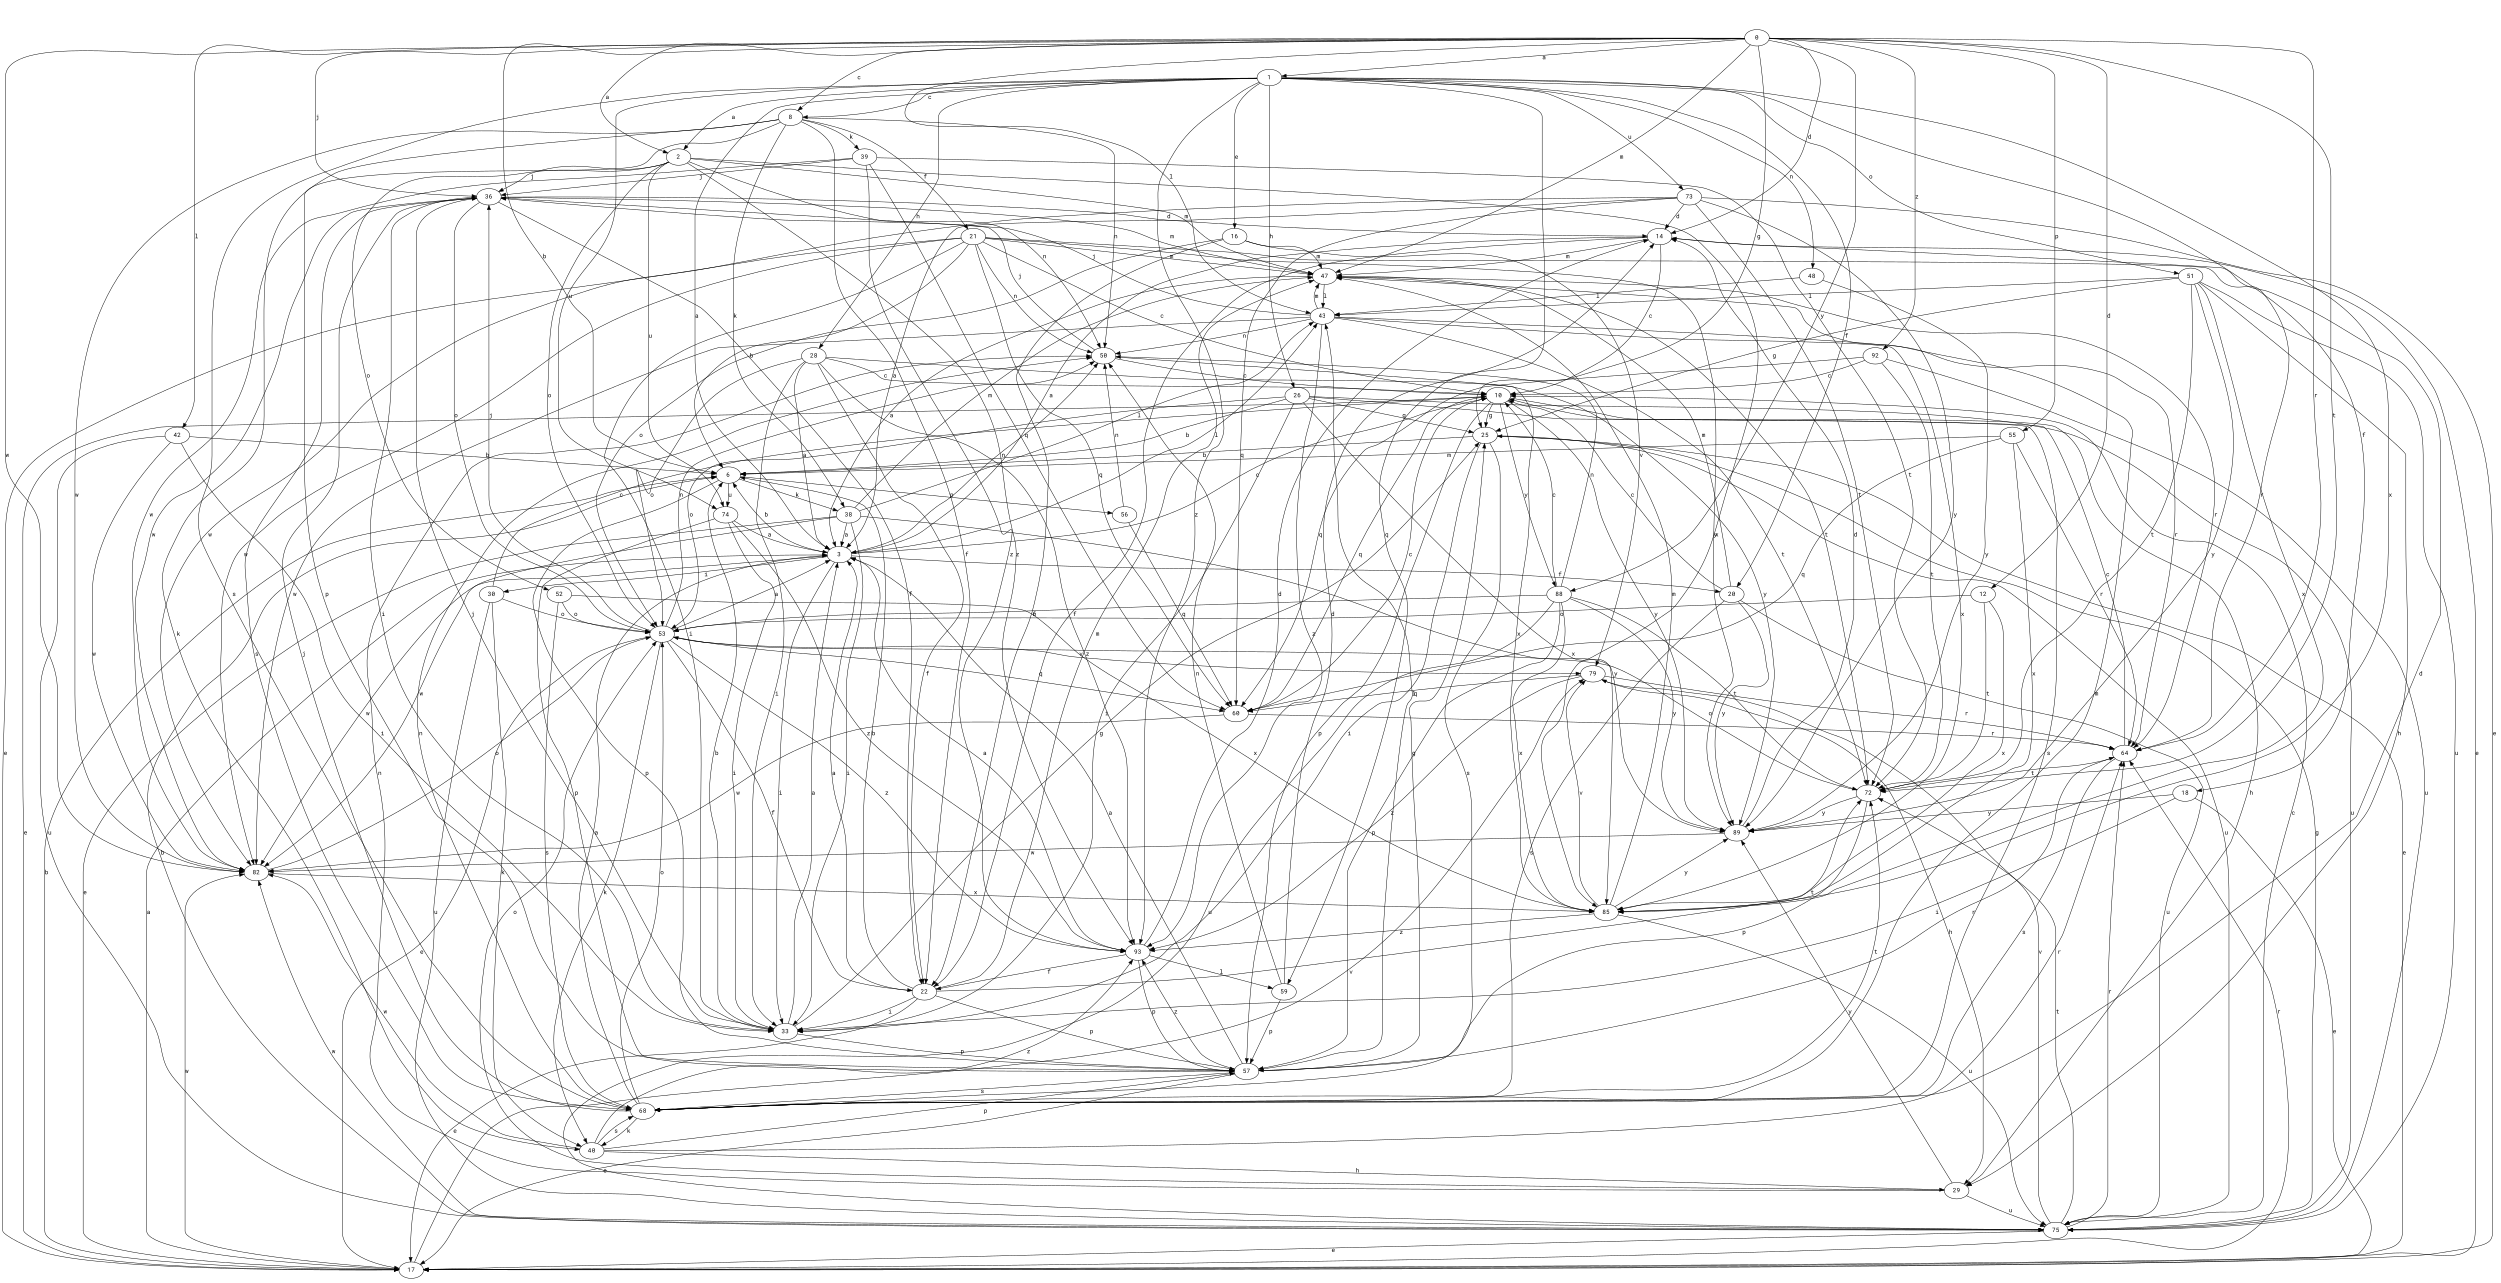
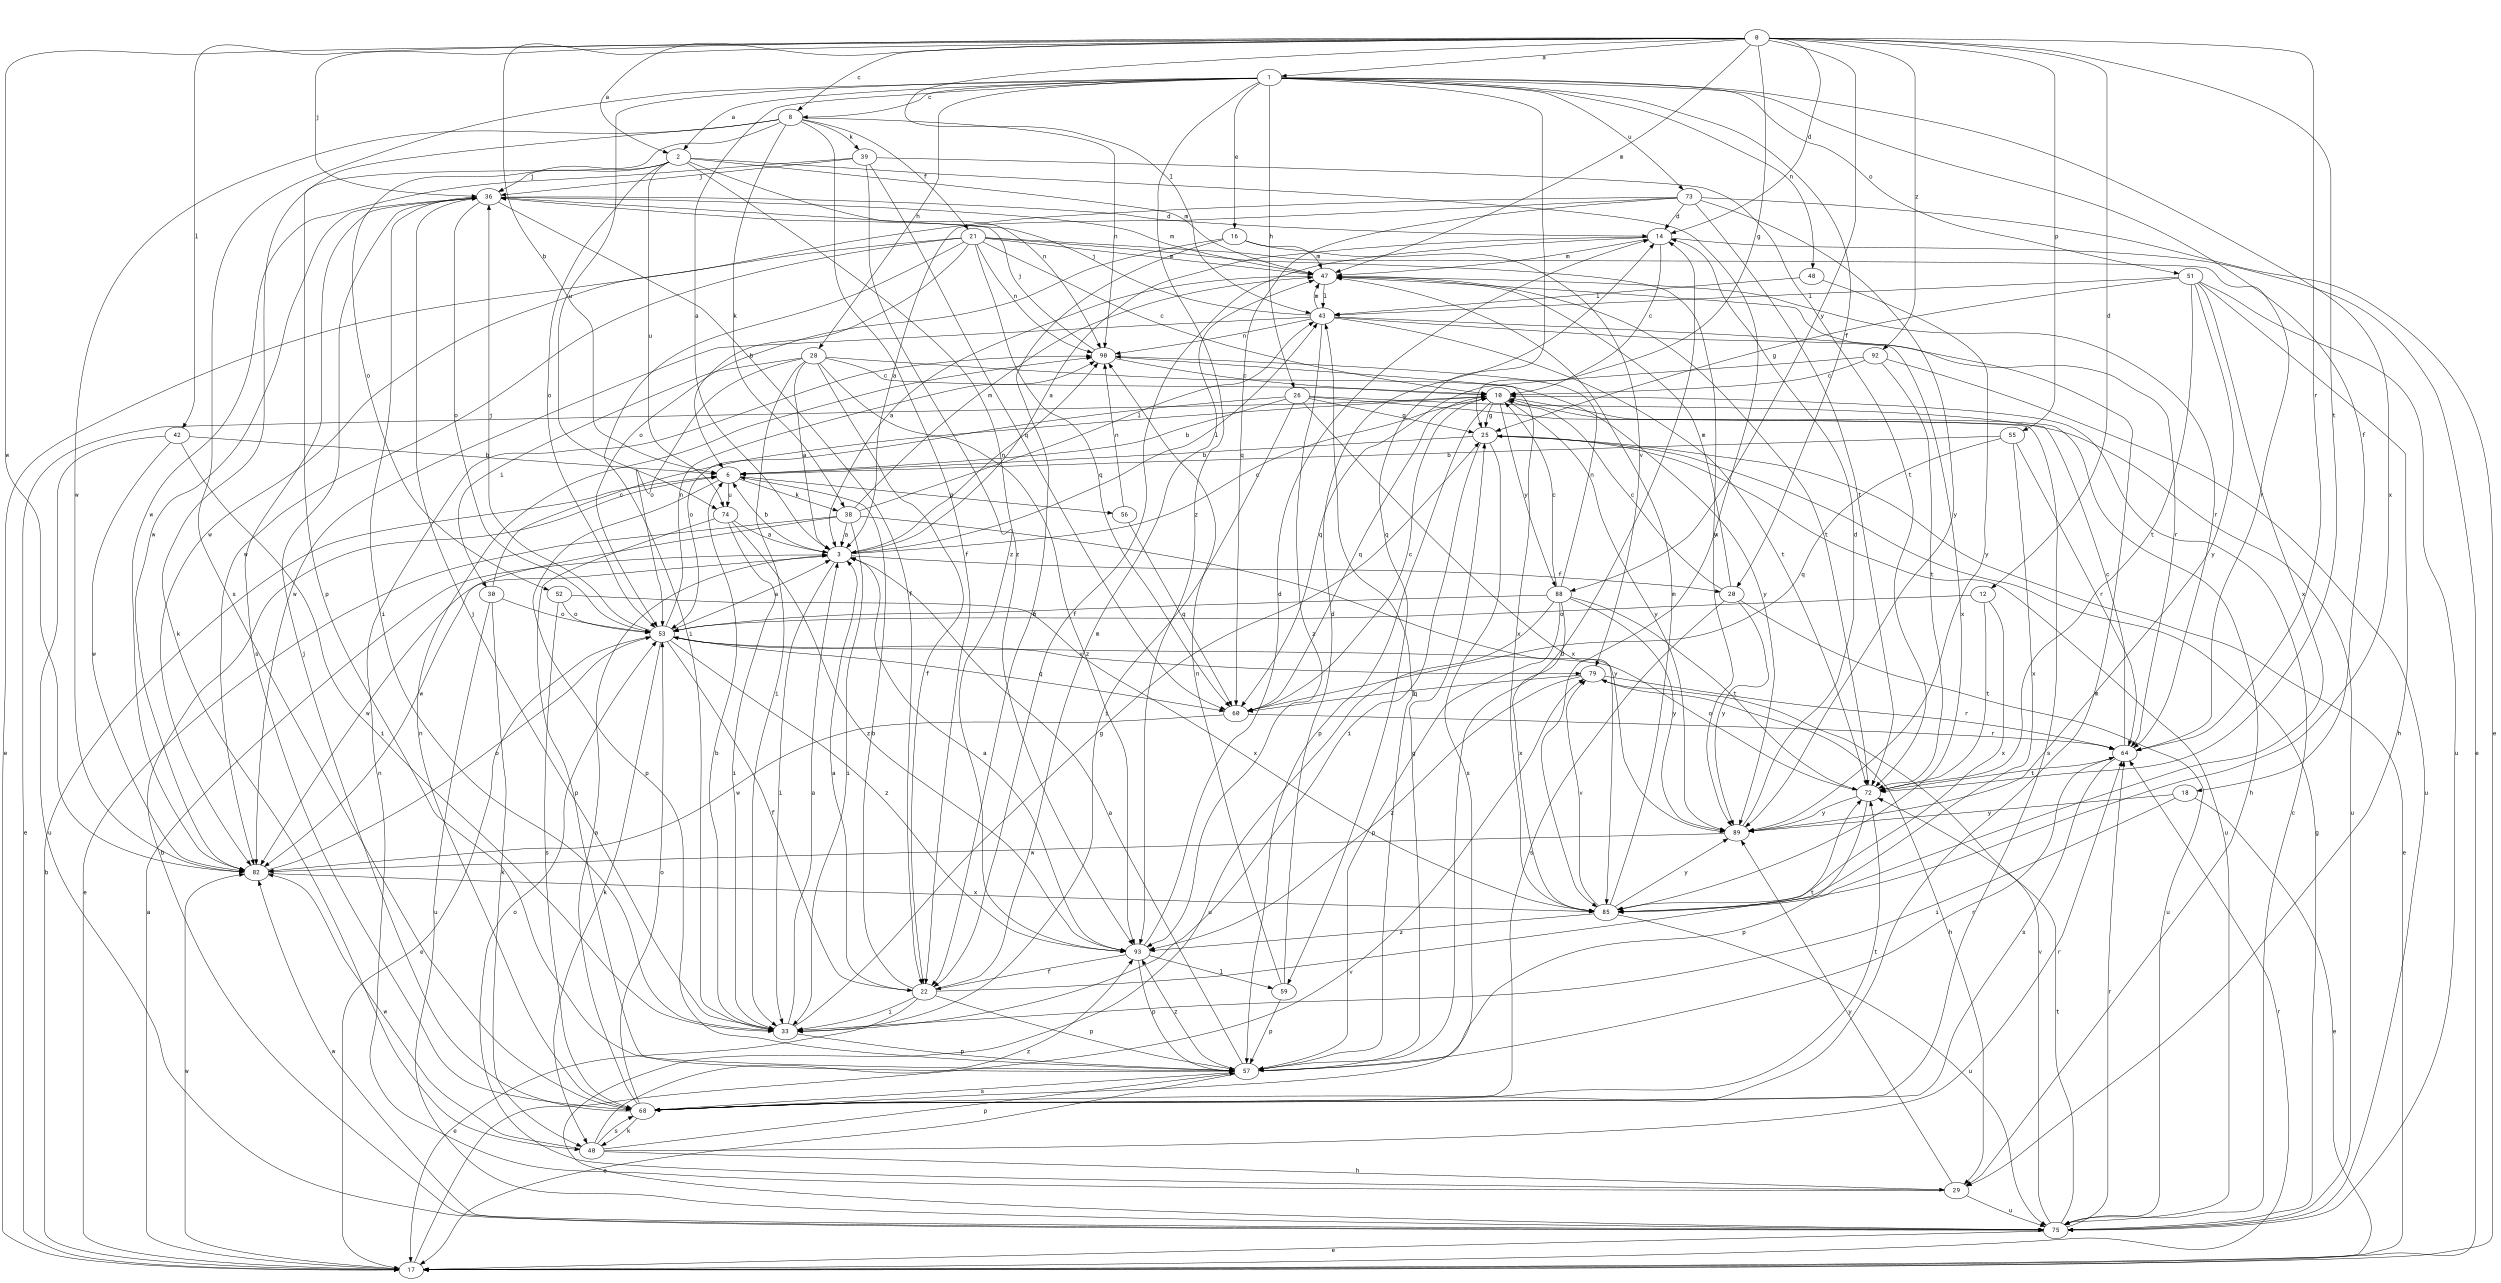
(1104, 356) -> (1104, 356)
(1449, 455) -> (1449, 455)
(676, 575) -> (582, 427)
(2136, 984) -> (1490, 702)
